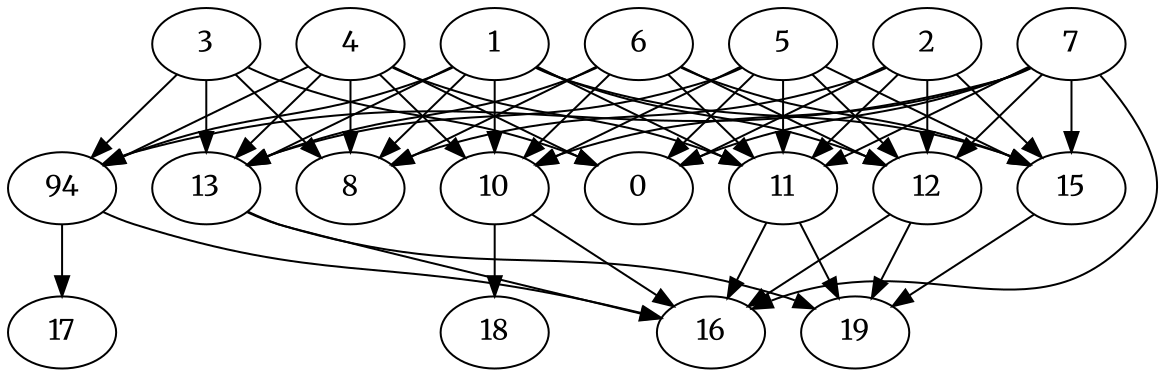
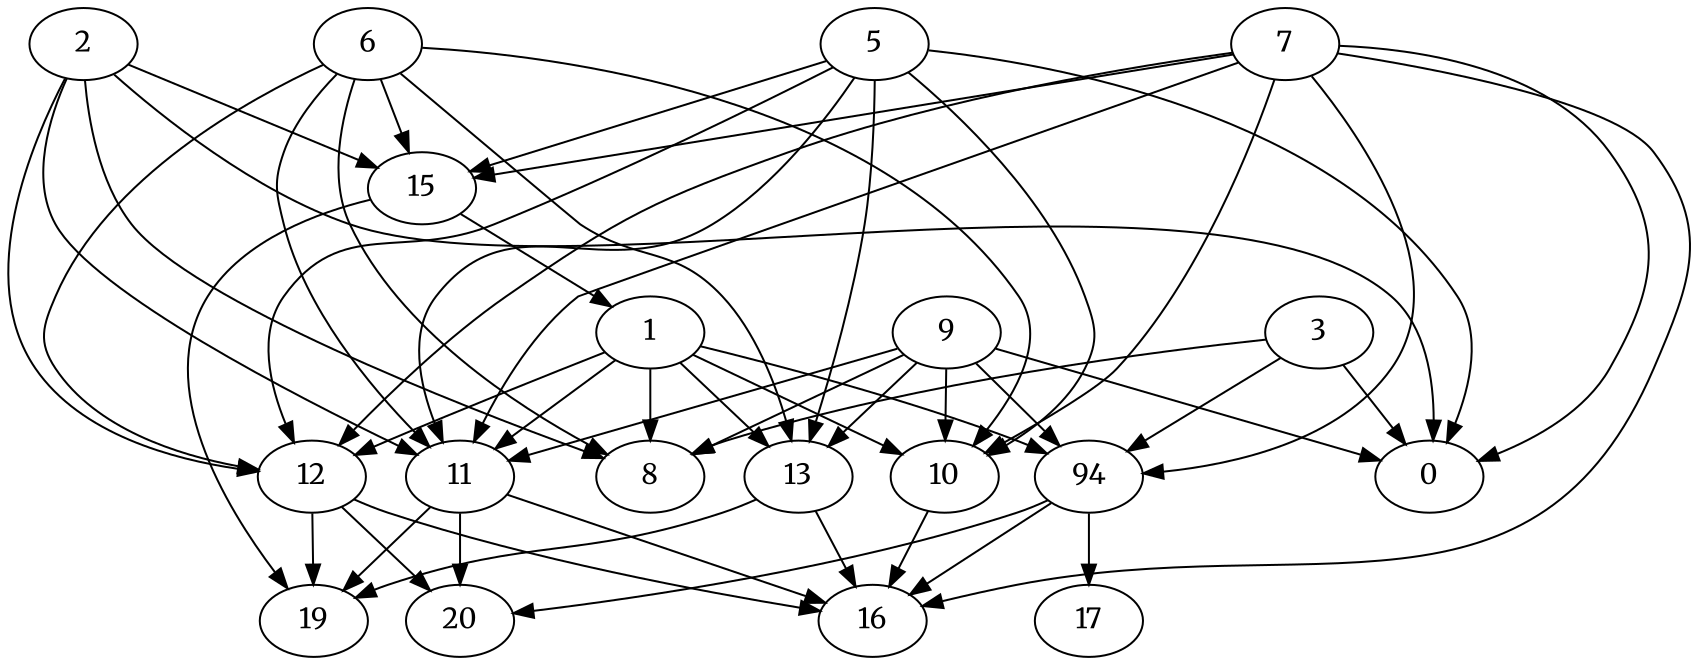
(350, 44) -> (947, 332)
(206, 102) -> none
(773, 115) -> (534, 259)
(495, 332) -> none
none -> (460, 621)
